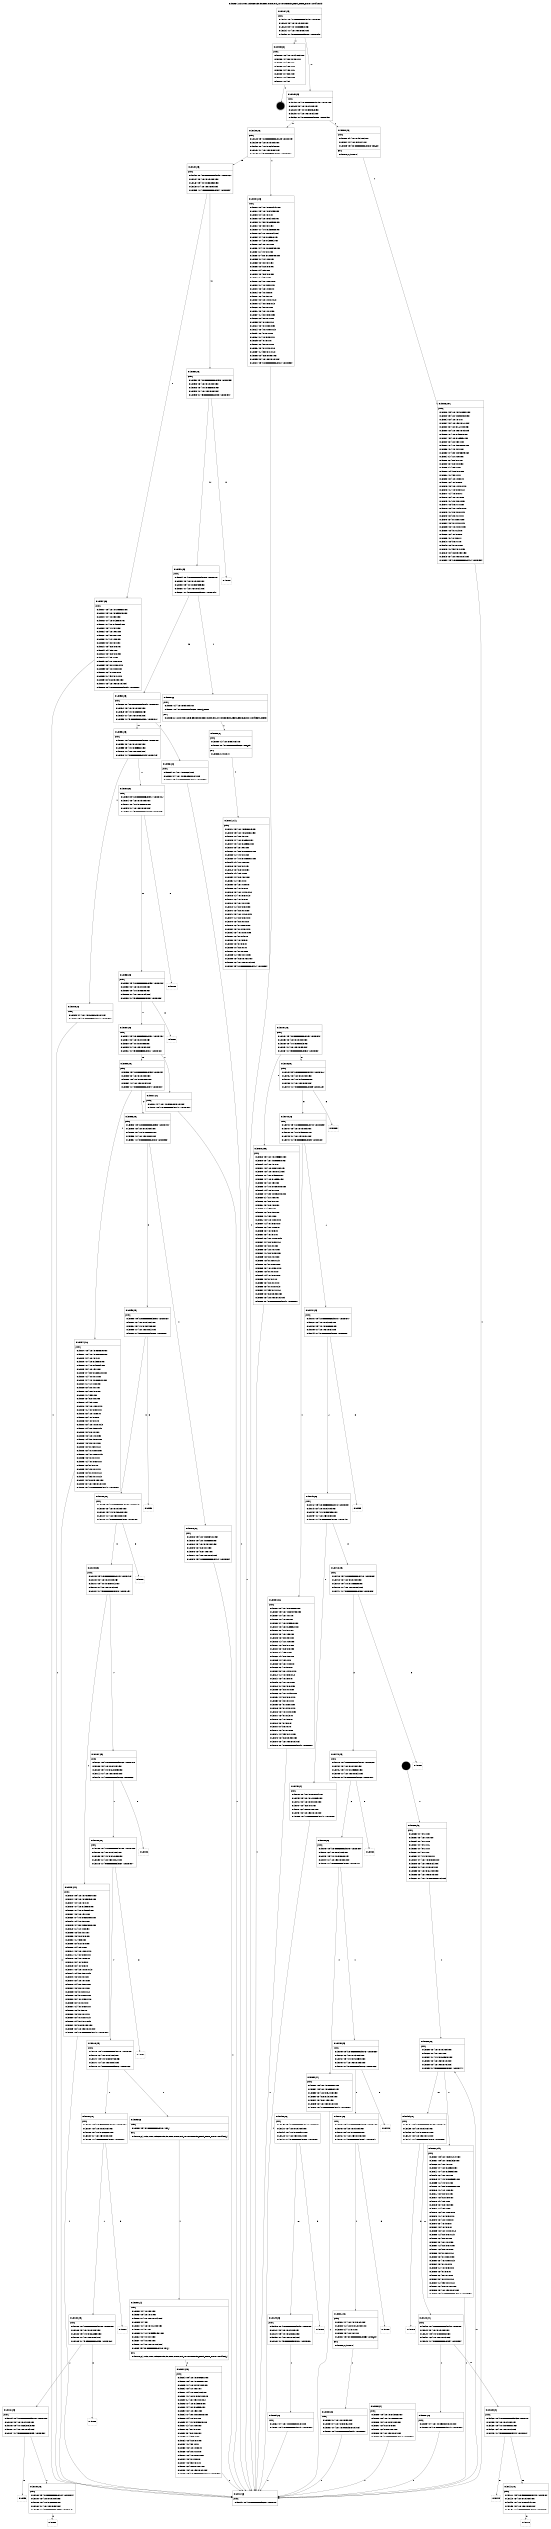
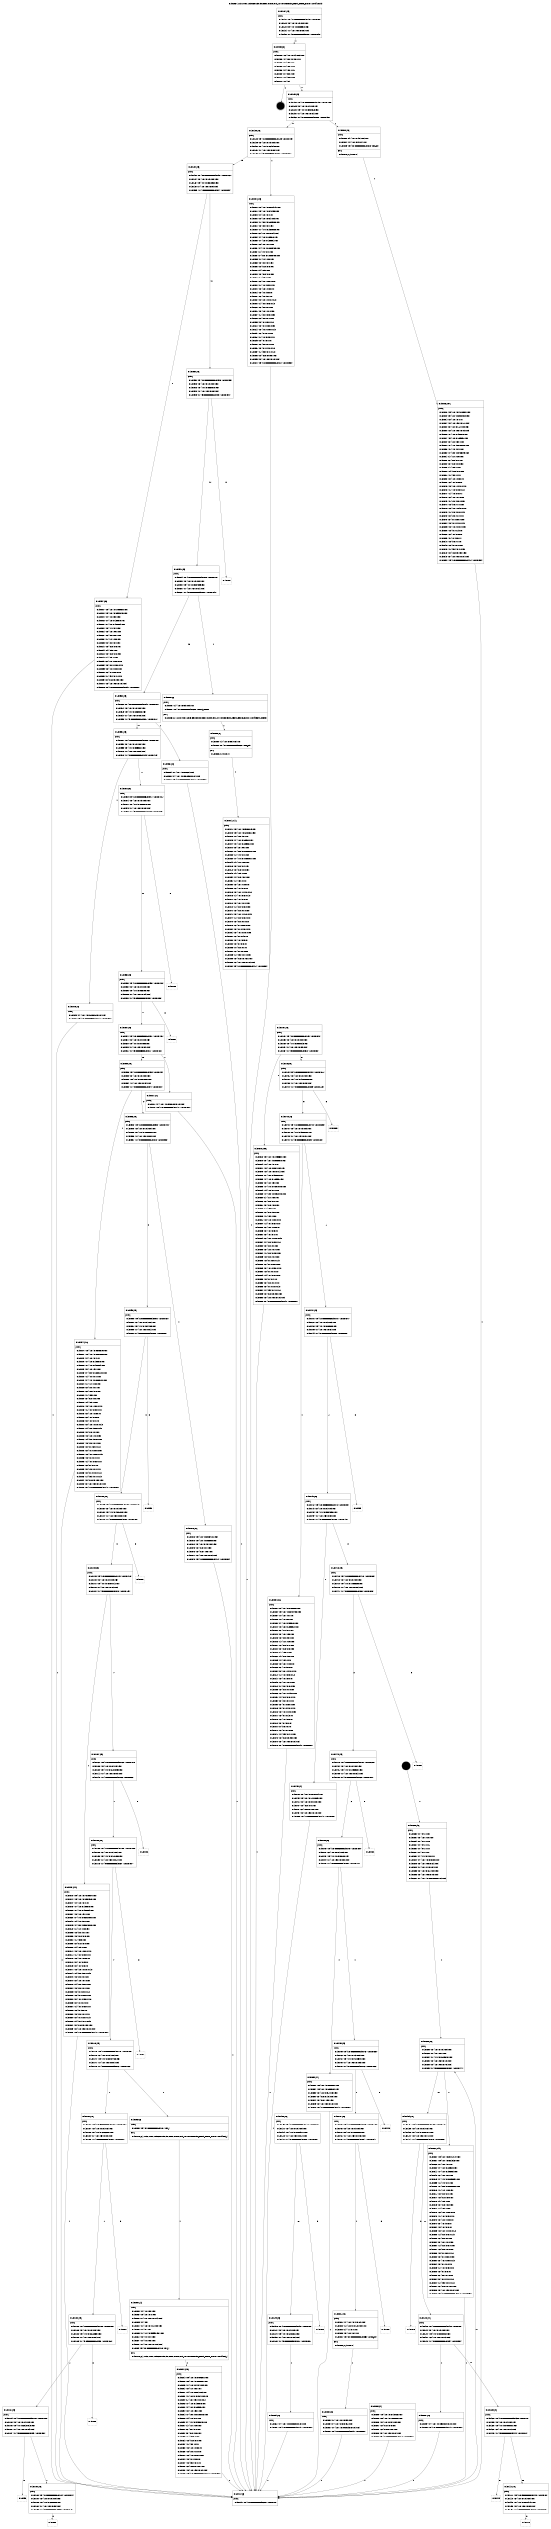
(309, 64) -> (300, 87)
